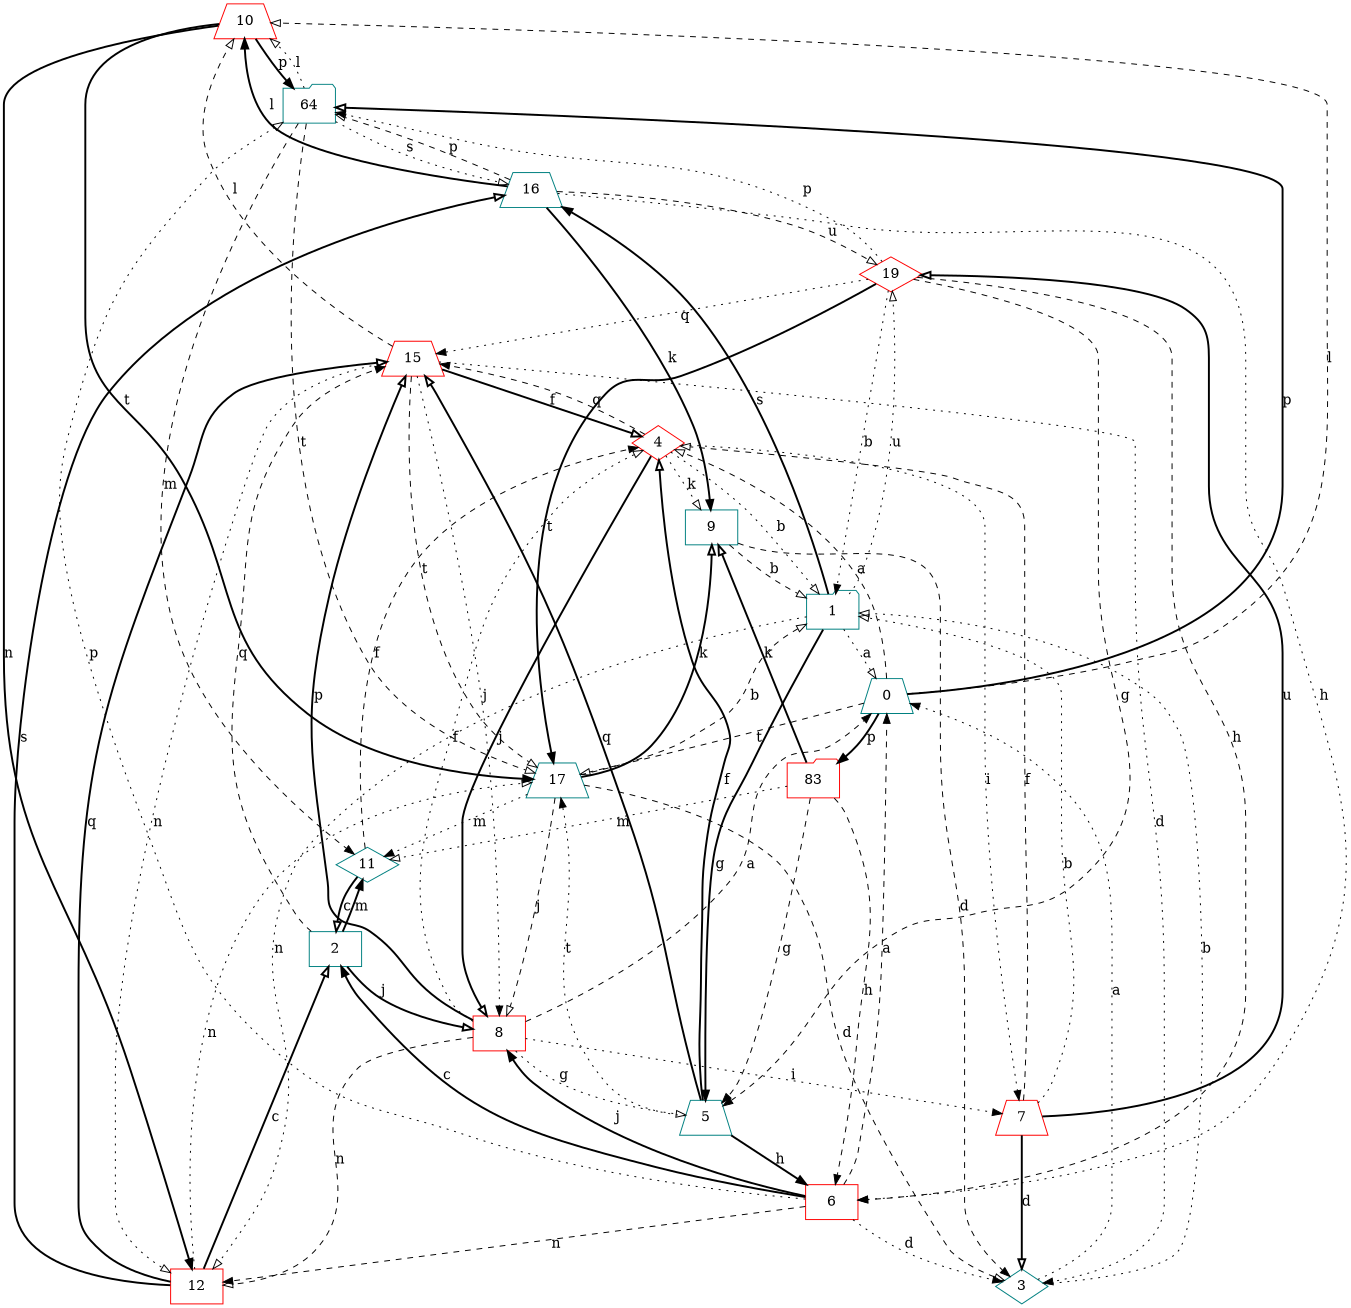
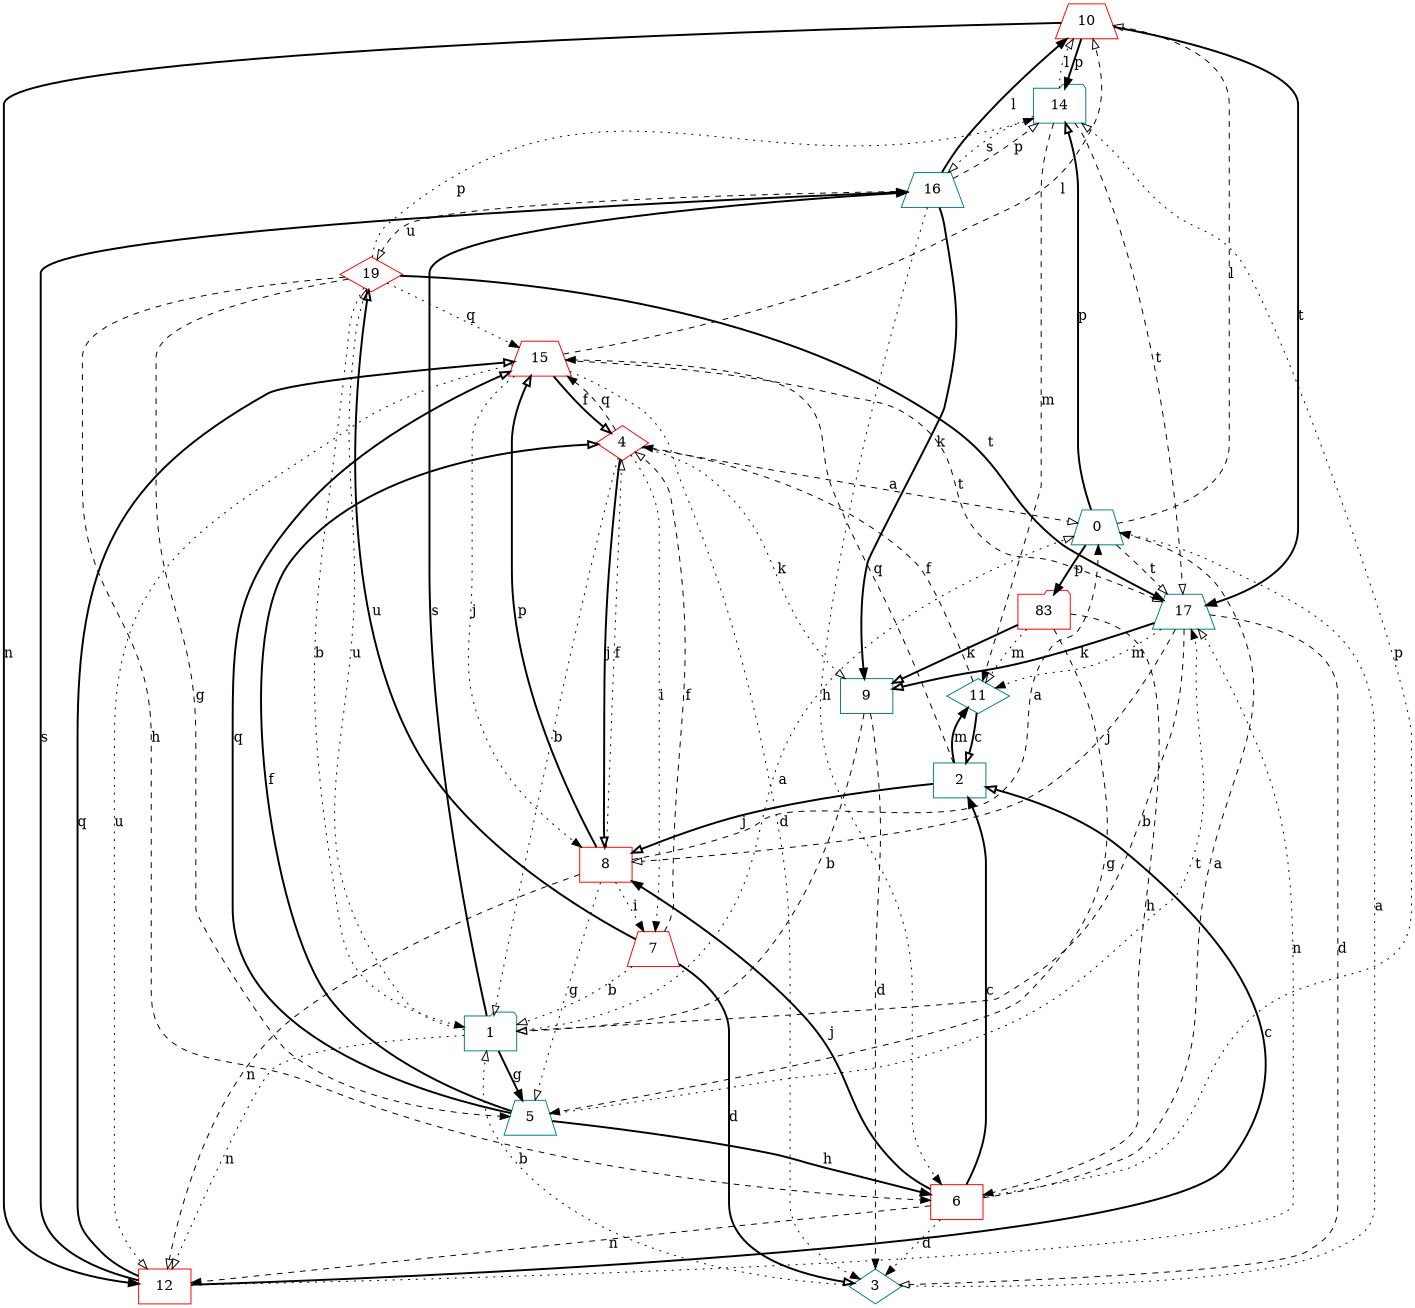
(309, 106) -> (1060, 106)
(822, 536) -> (845, 483)
(158, 823) -> (119, 823)
